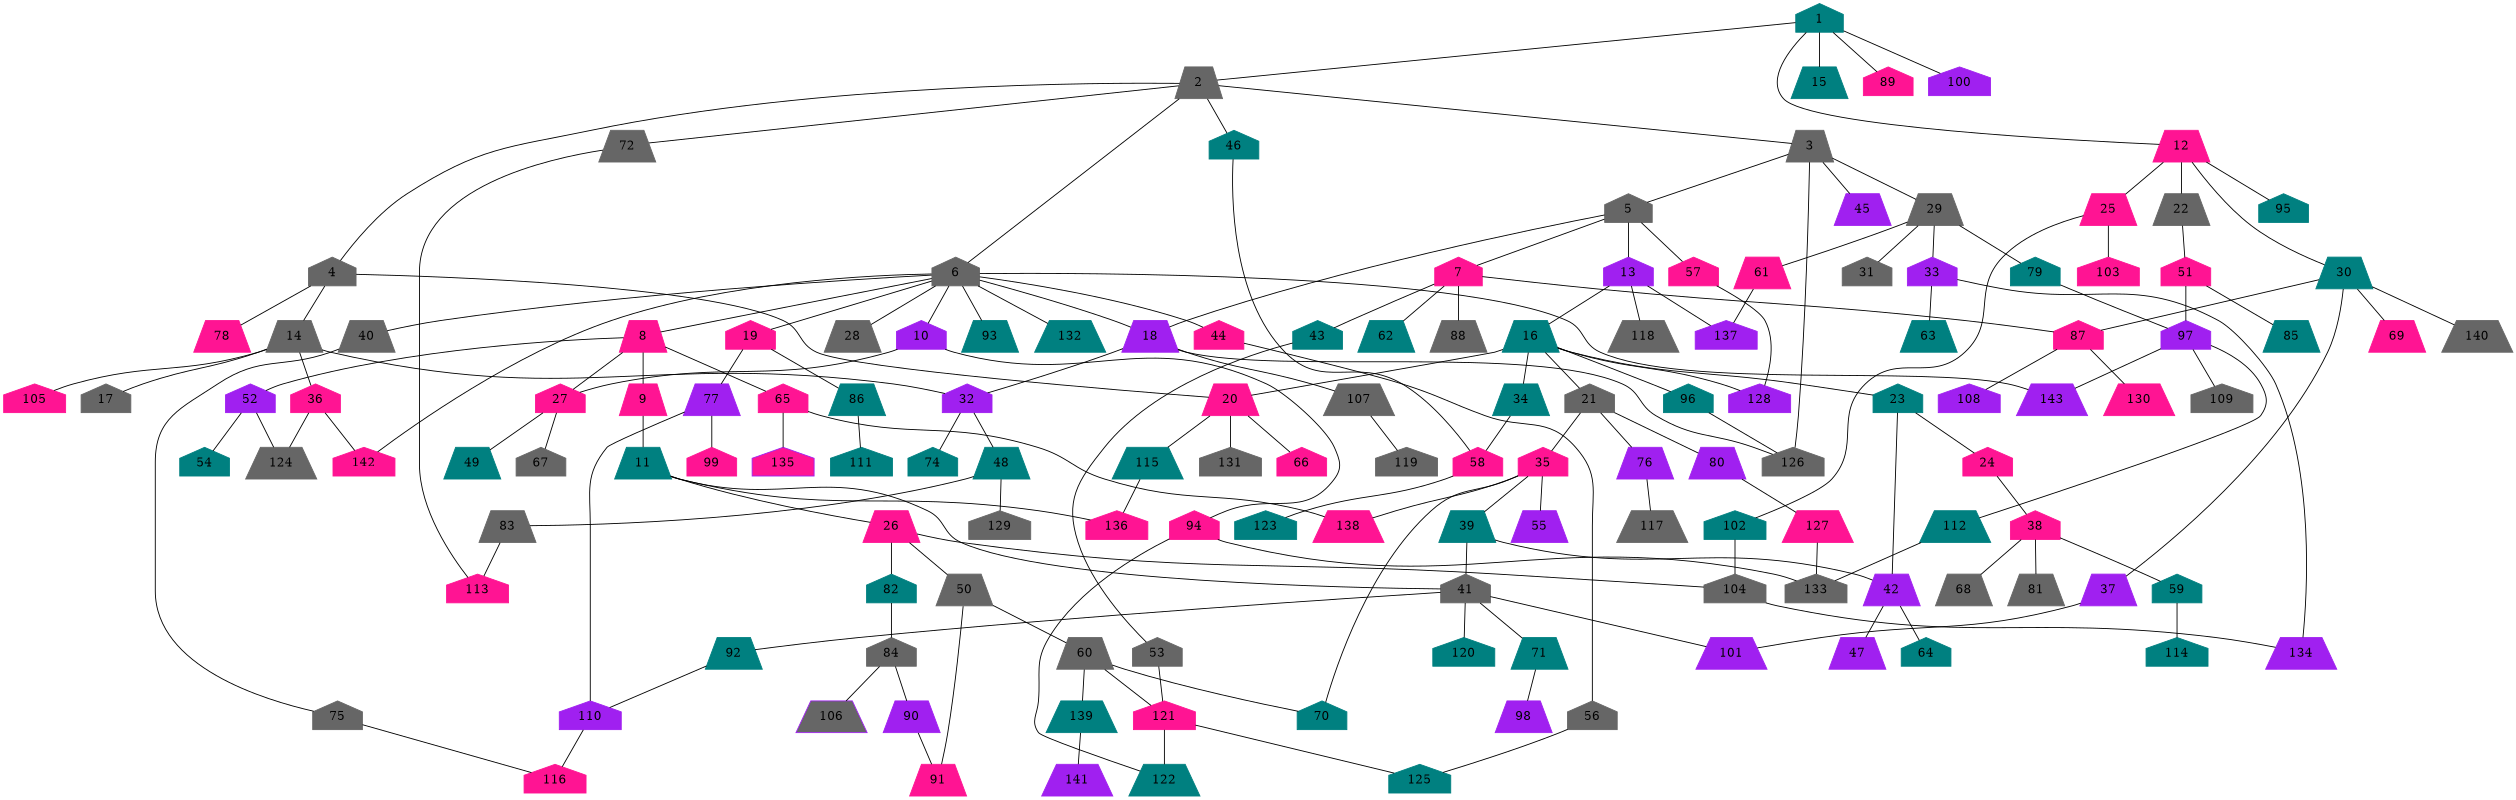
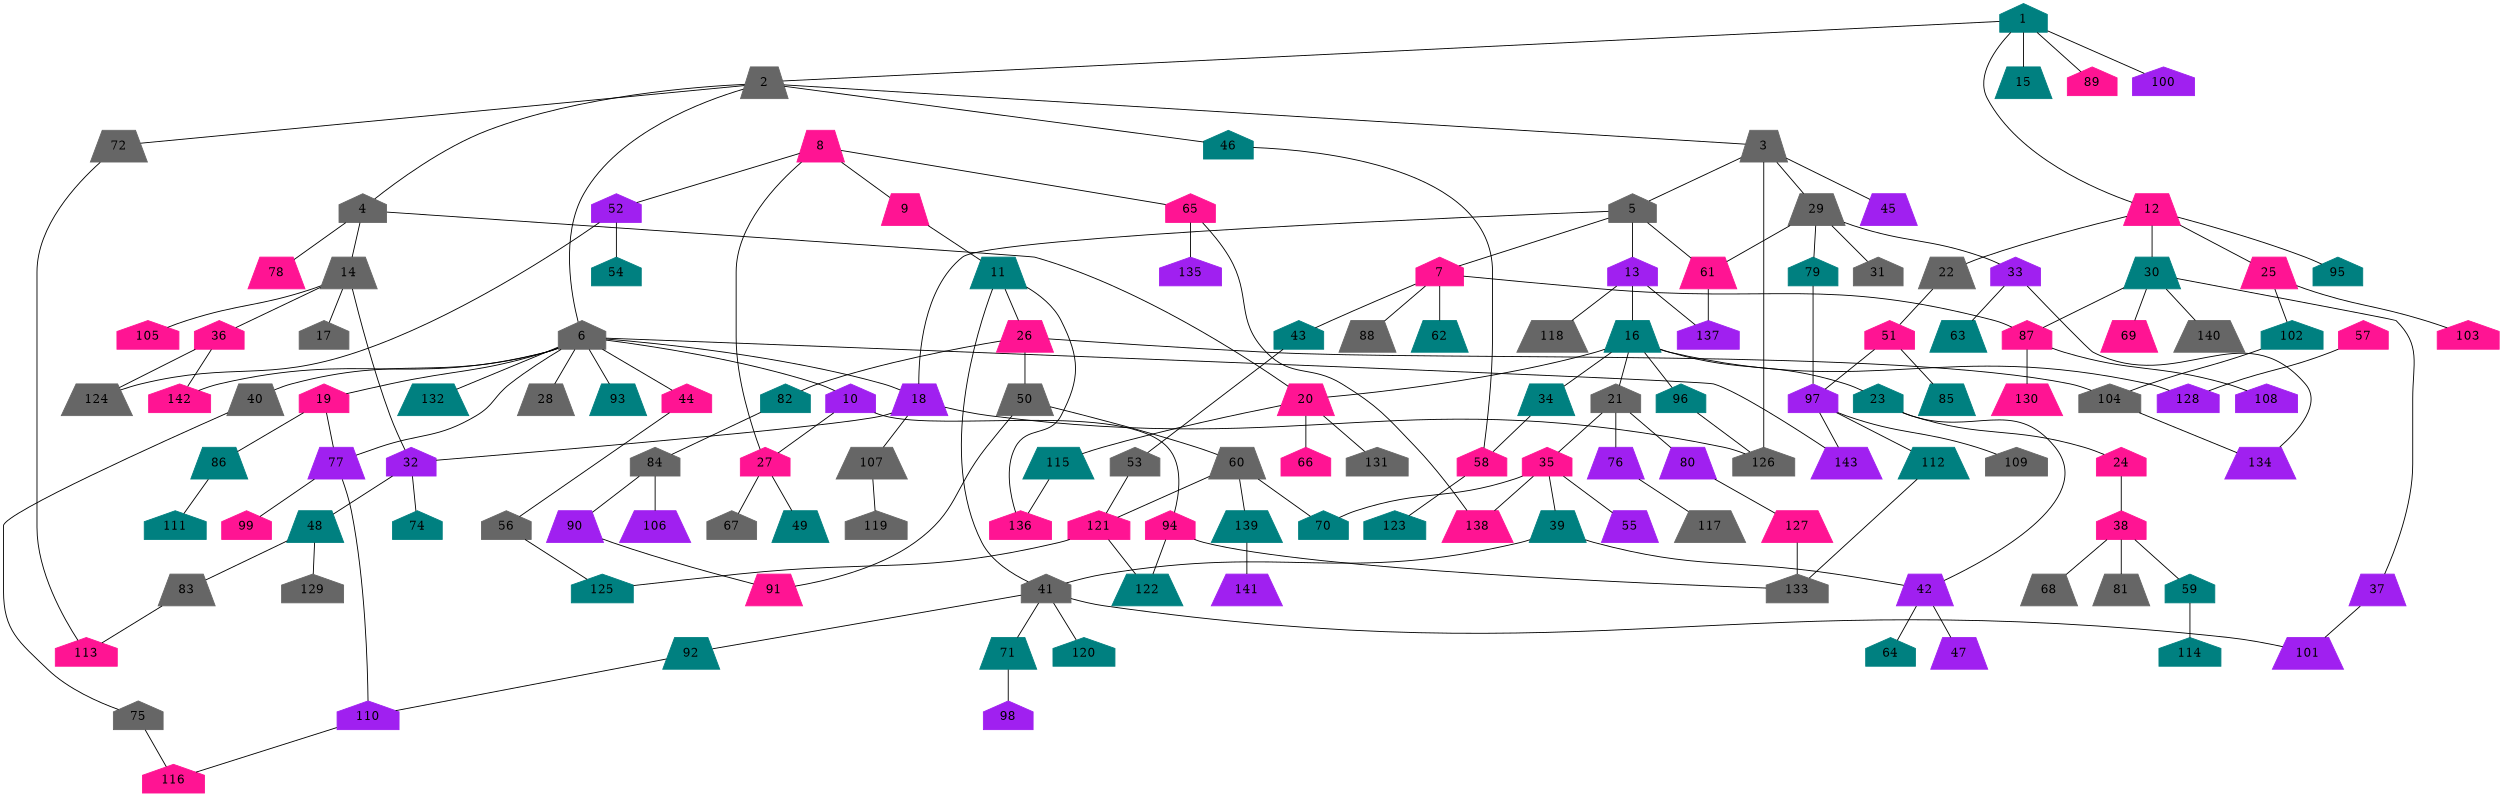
(1662, 242) -> (1669, 240)
(796, 305) -> (468, 420)
(783, 463) -> (1191, 273)
(832, 717) -> (655, 527)
(1524, 717) -> (1008, 717)
